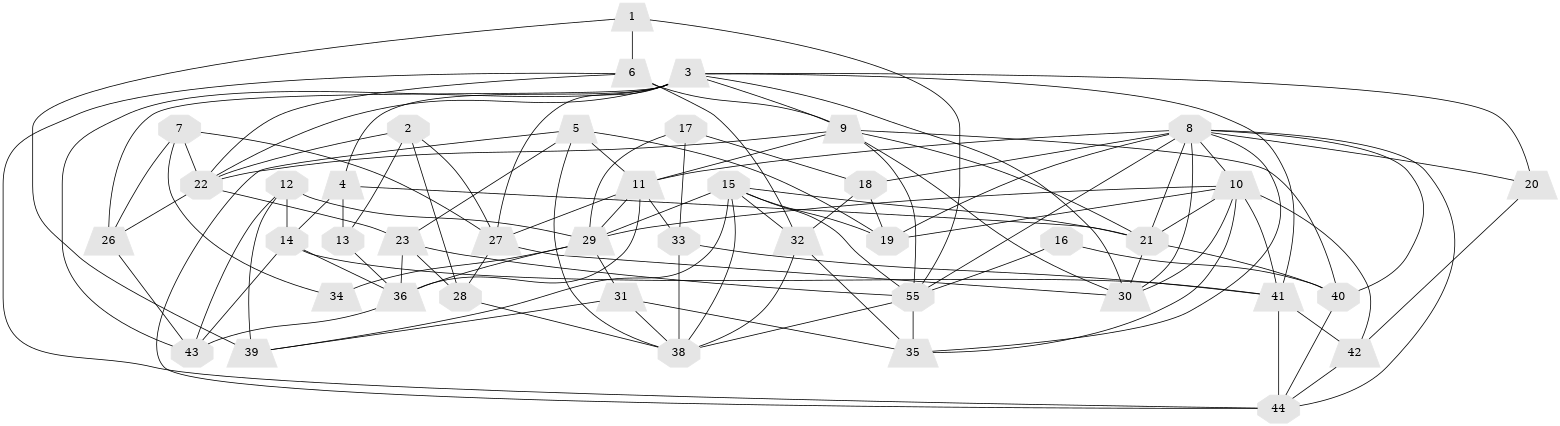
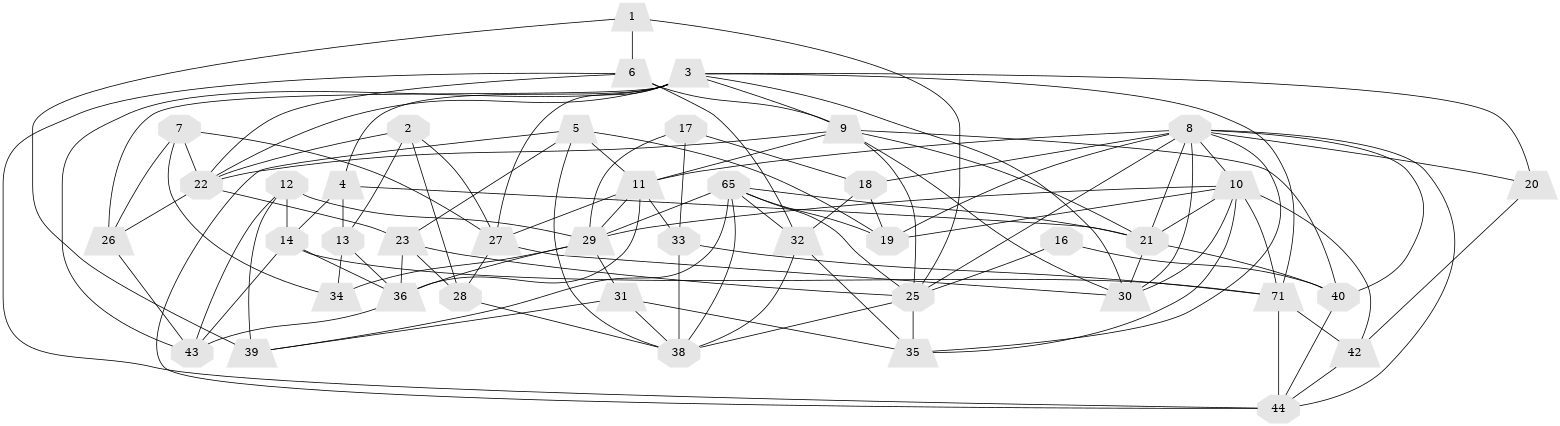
(729, 185) -> (729, 185)
none -> (339, 273)
(913, 297) -> (913, 297)
(1279, 297) -> (1279, 297)
